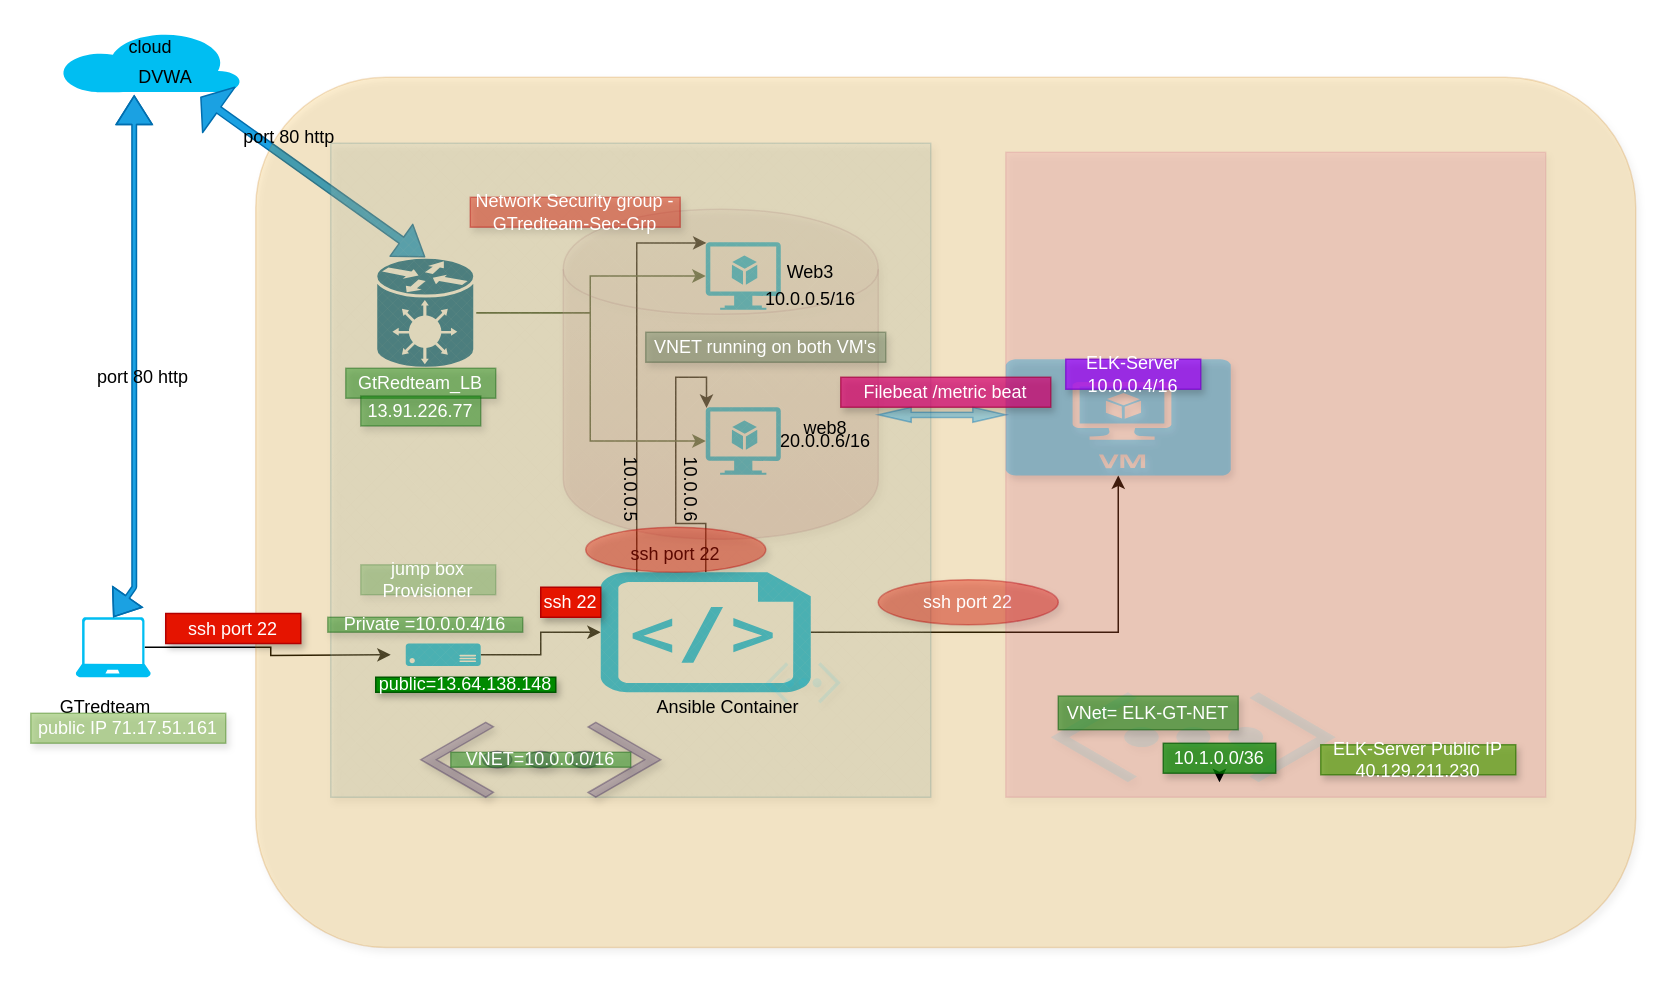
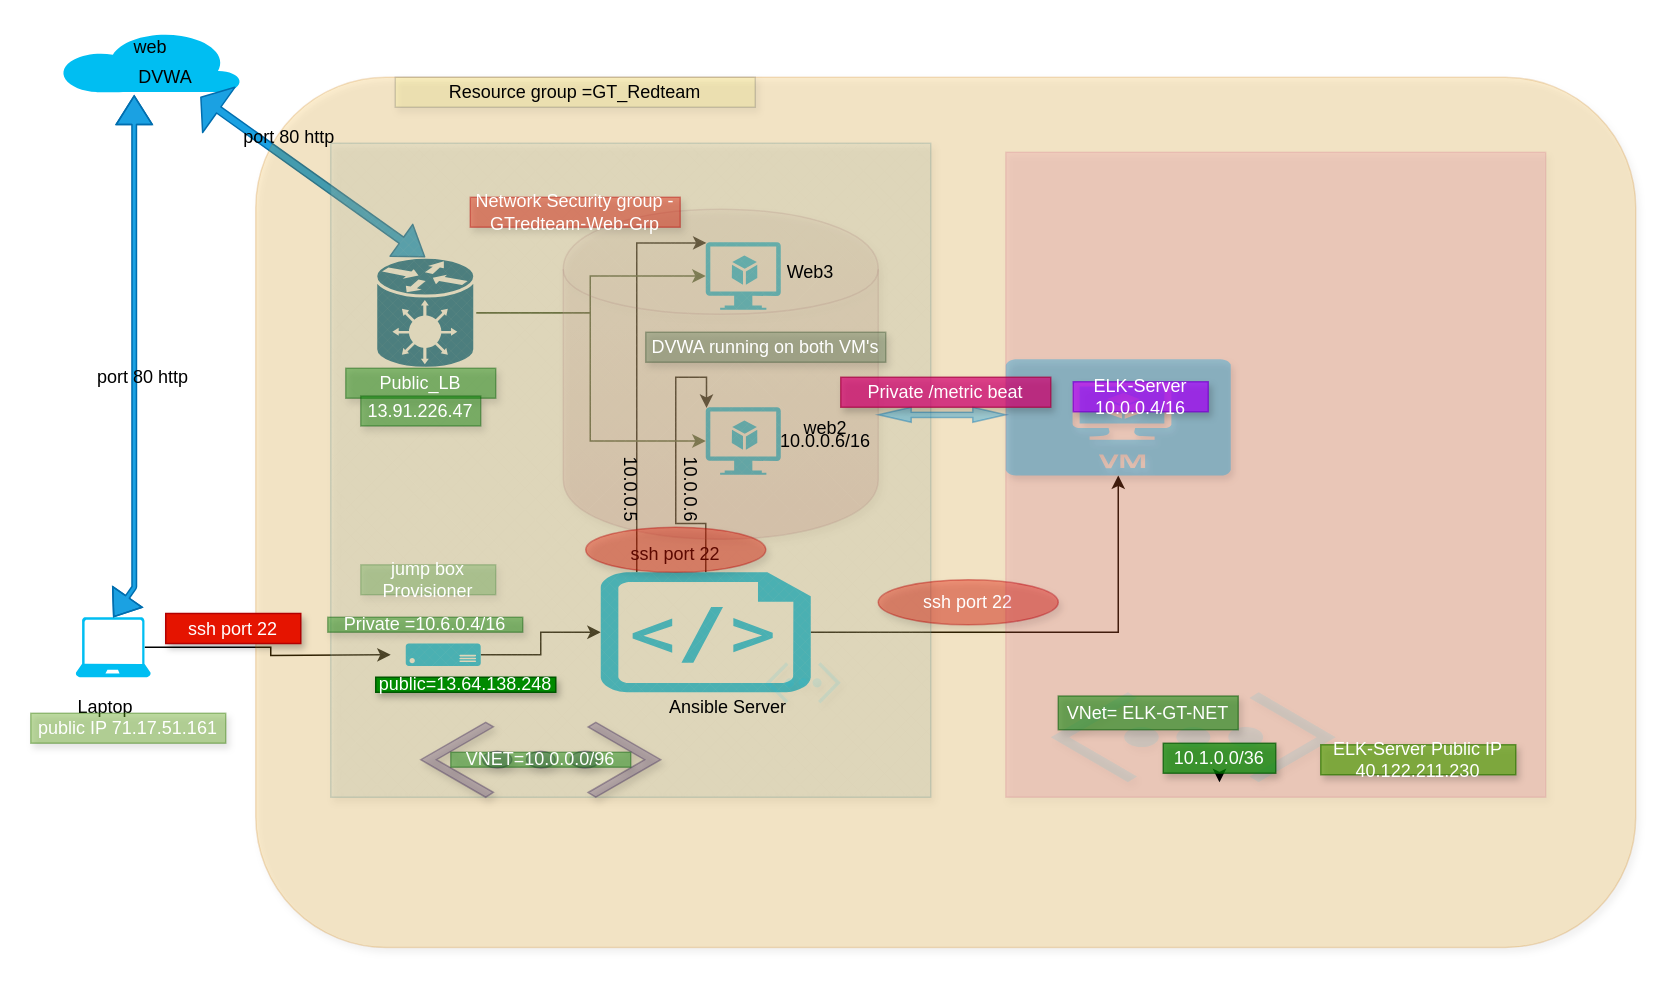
(151, 47) -> (151, 47)
none -> (575, 92)
(575, 212) -> (575, 212)
(811, 299) -> none
(766, 347) -> (766, 347)
(1133, 374) -> (1141, 397)
(421, 383) -> (421, 383)
(946, 392) -> (946, 392)
(421, 412) -> (421, 412)
(826, 428) -> (826, 428)
(826, 442) -> (826, 442)
(571, 602) -> none
(425, 625) -> (425, 625)
(466, 685) -> (466, 685)
(106, 707) -> (106, 707)
(728, 707) -> (728, 707)
(541, 760) -> (541, 760)
(1418, 760) -> (1418, 760)
